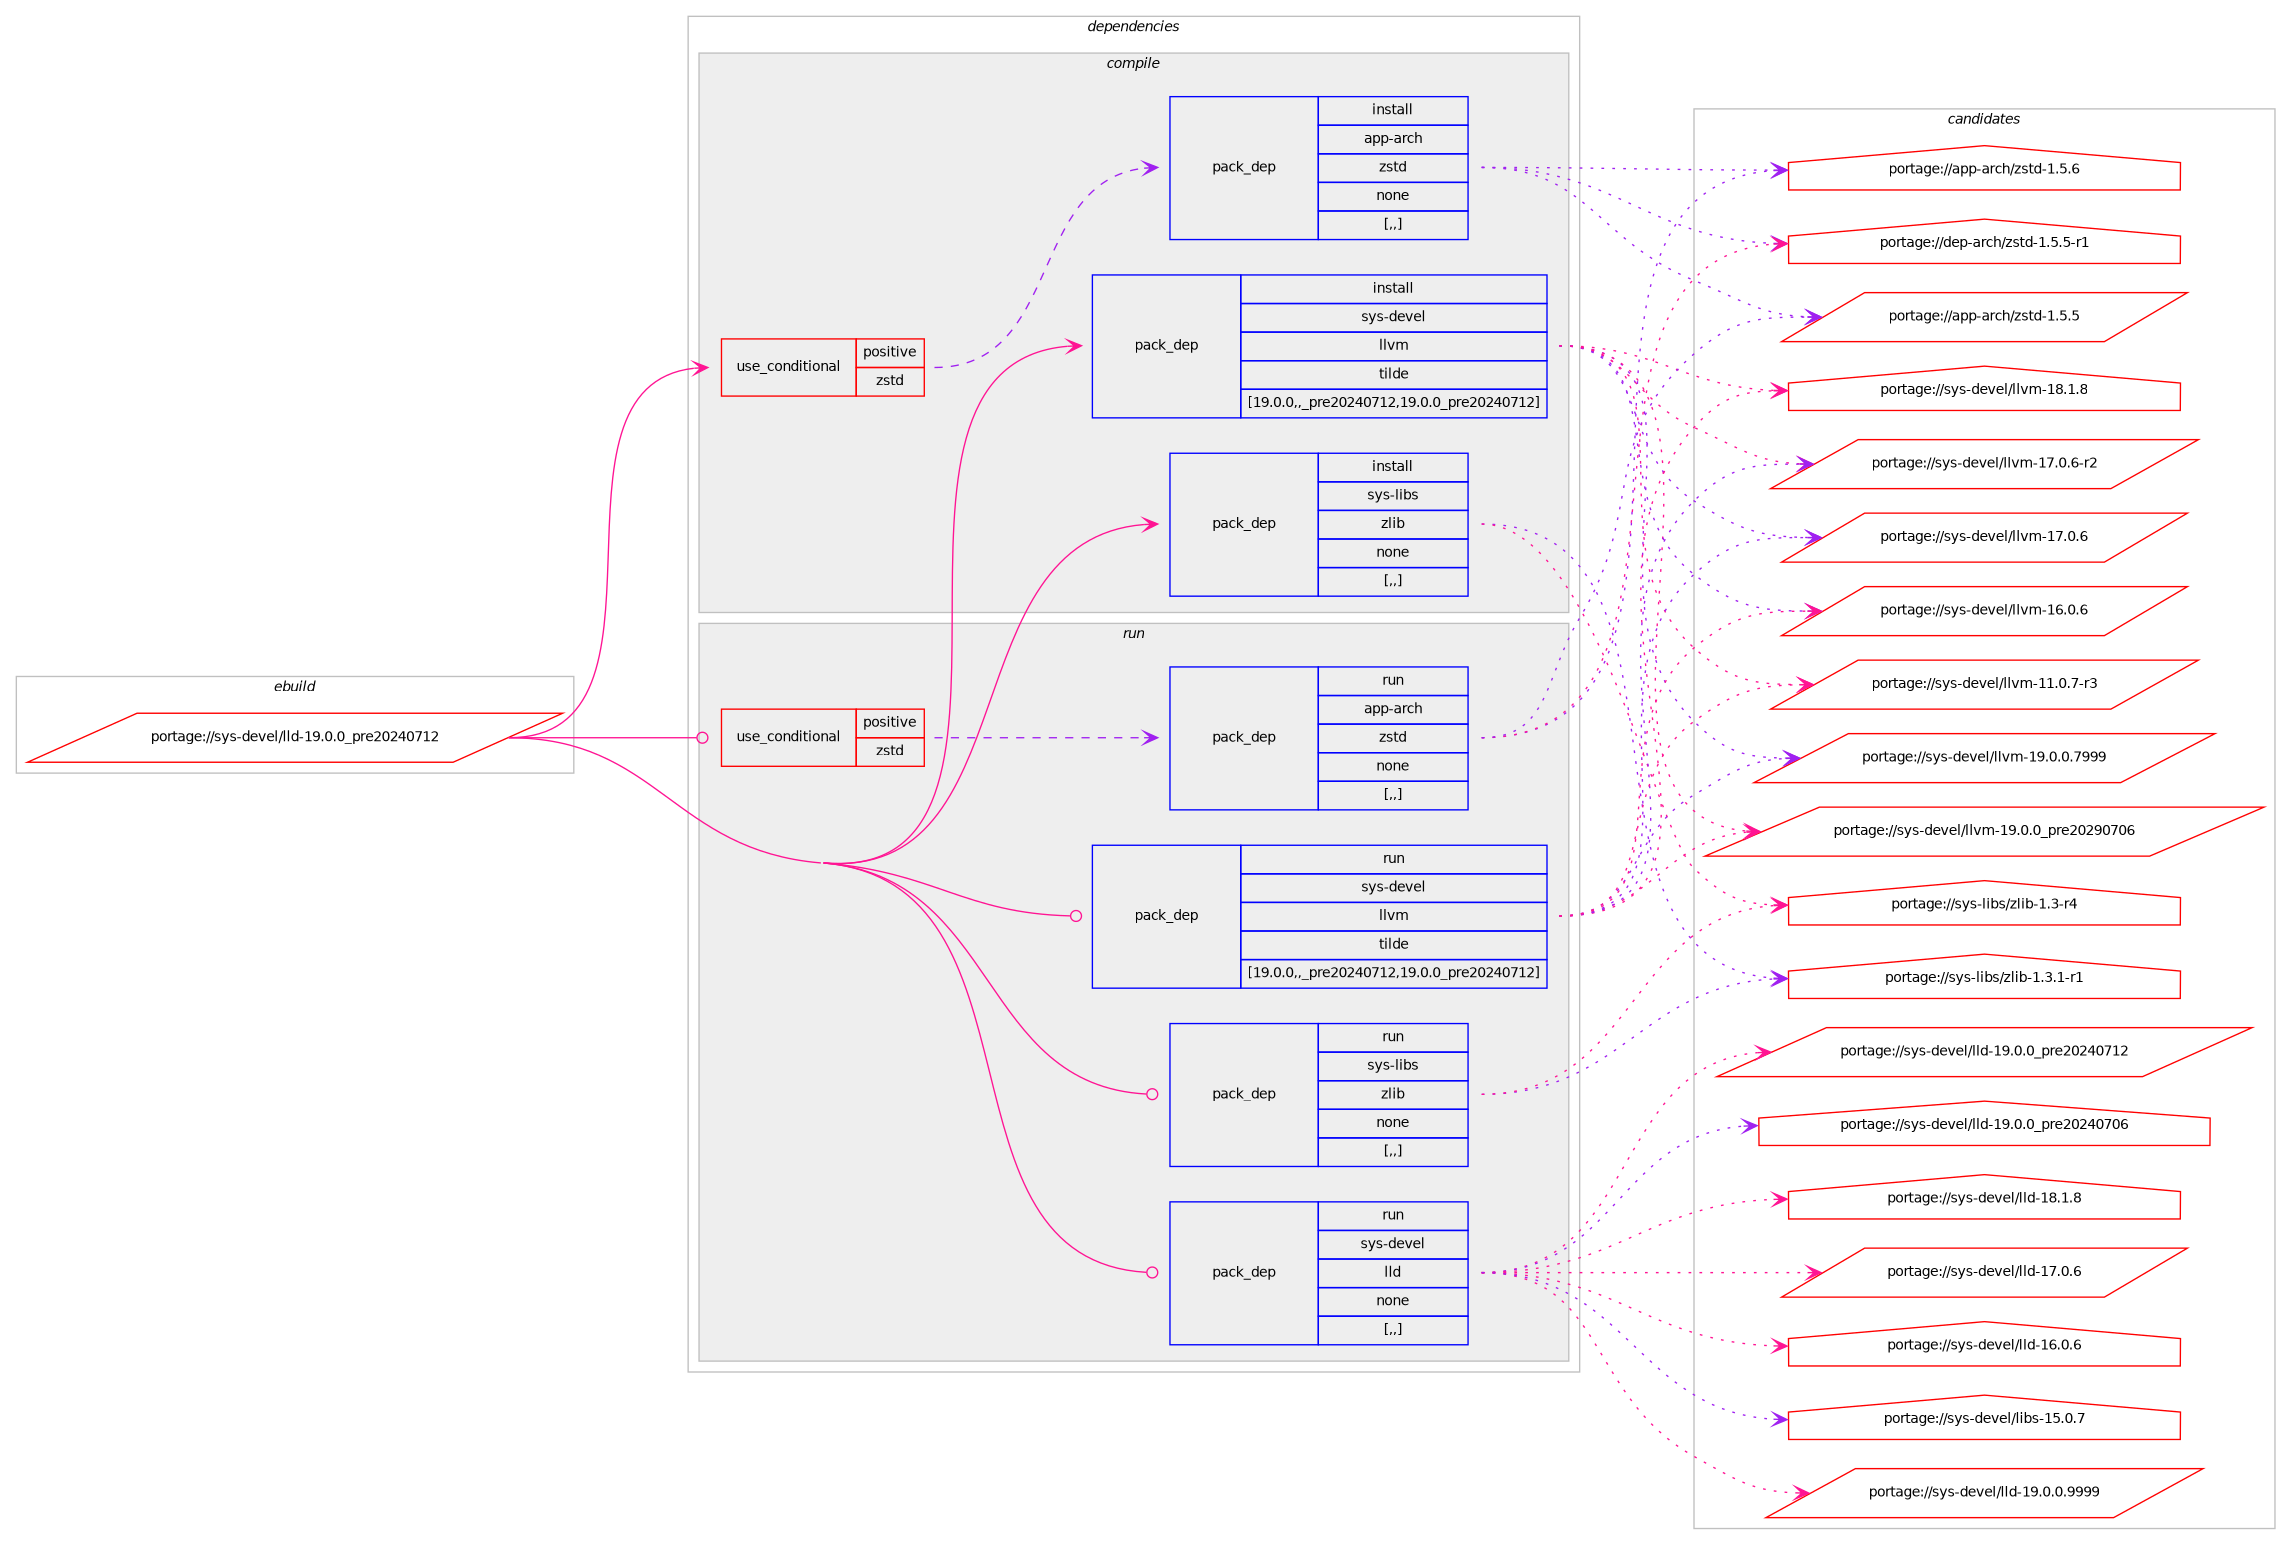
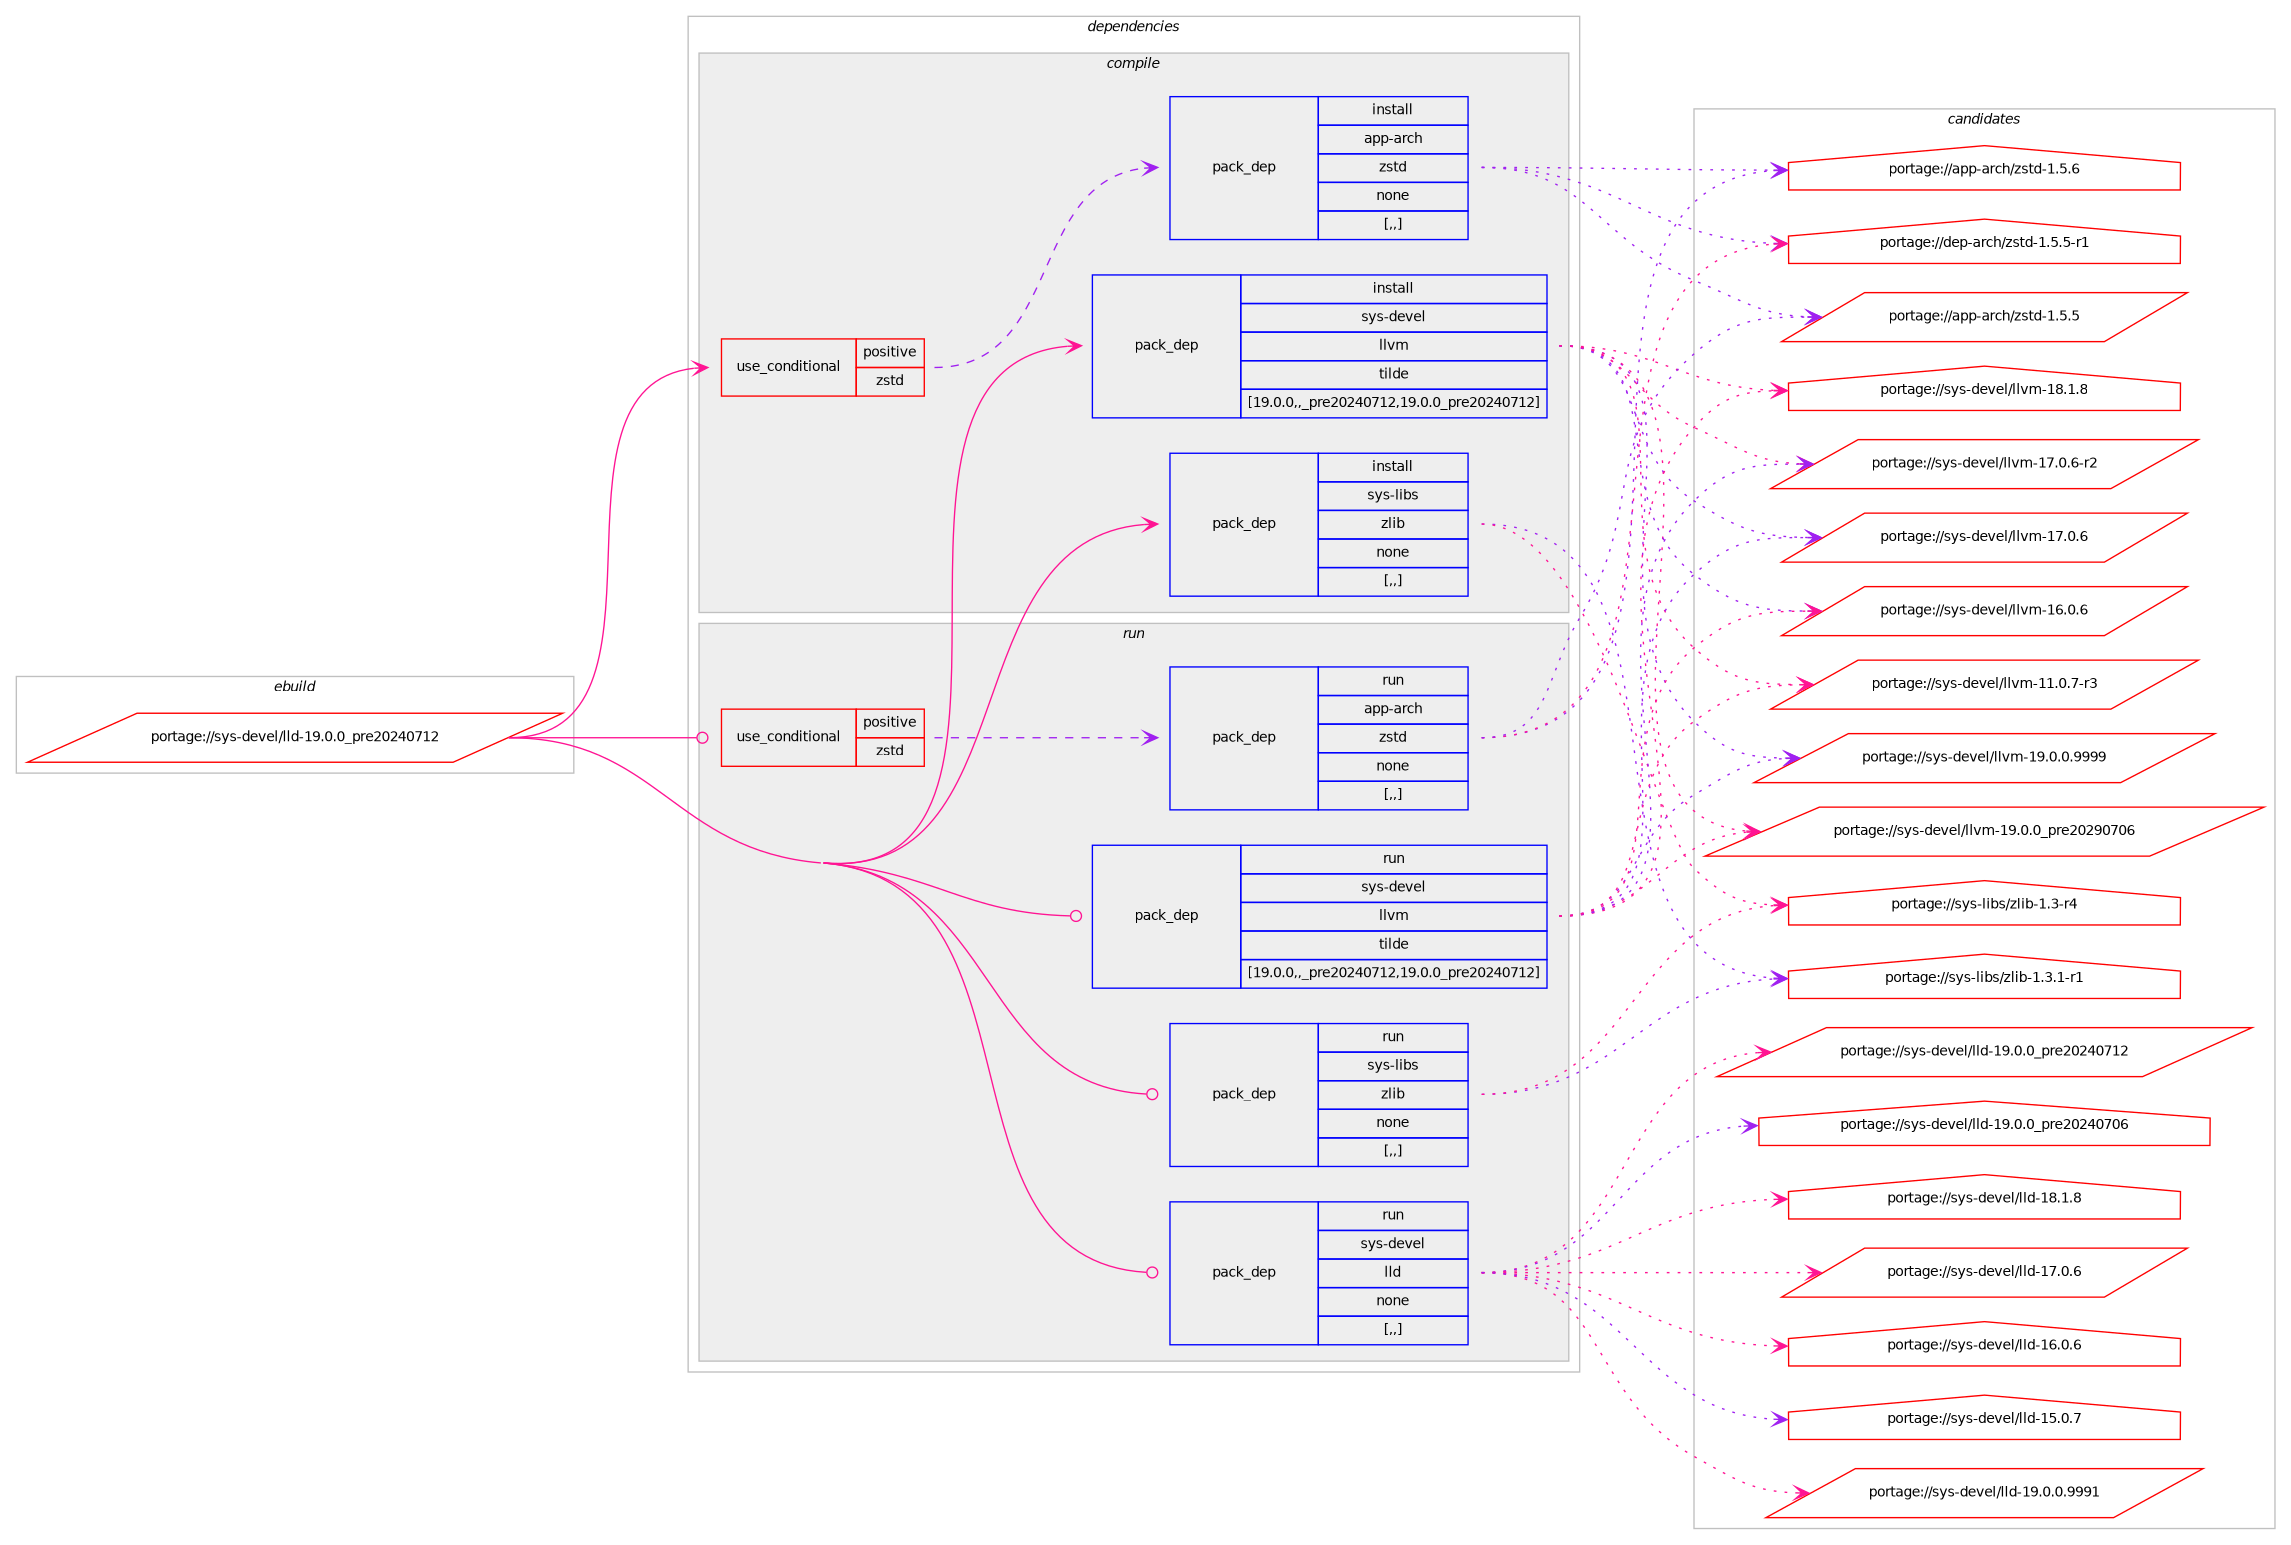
(1984, 758) -> (1984, 758)
(1984, 1420) -> (1984, 1420)
(1984, 1493) -> (1984, 1493)
